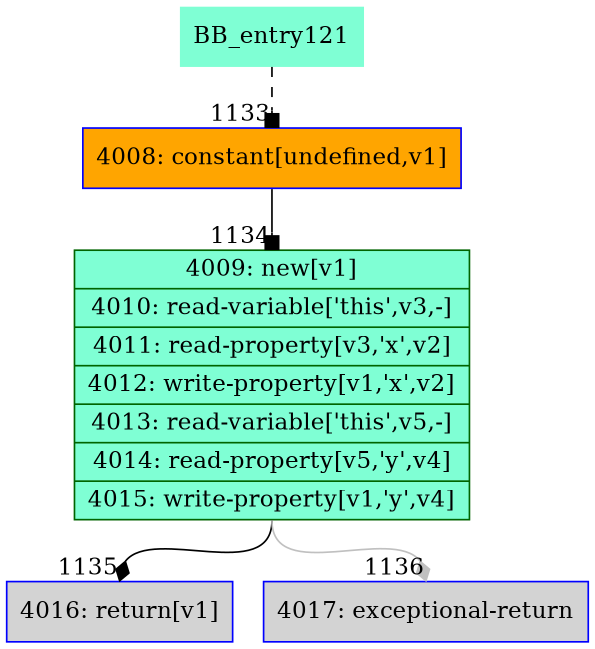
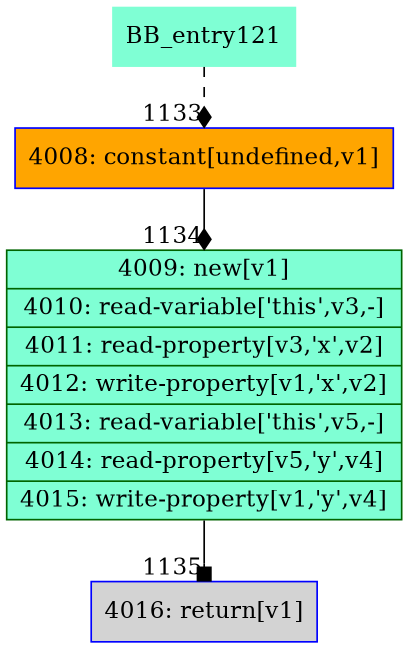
(272, 89) -> (204, 87)
(272, 211) -> (204, 209)
(206, 551) -> (204, 542)
(426, 612) -> none
